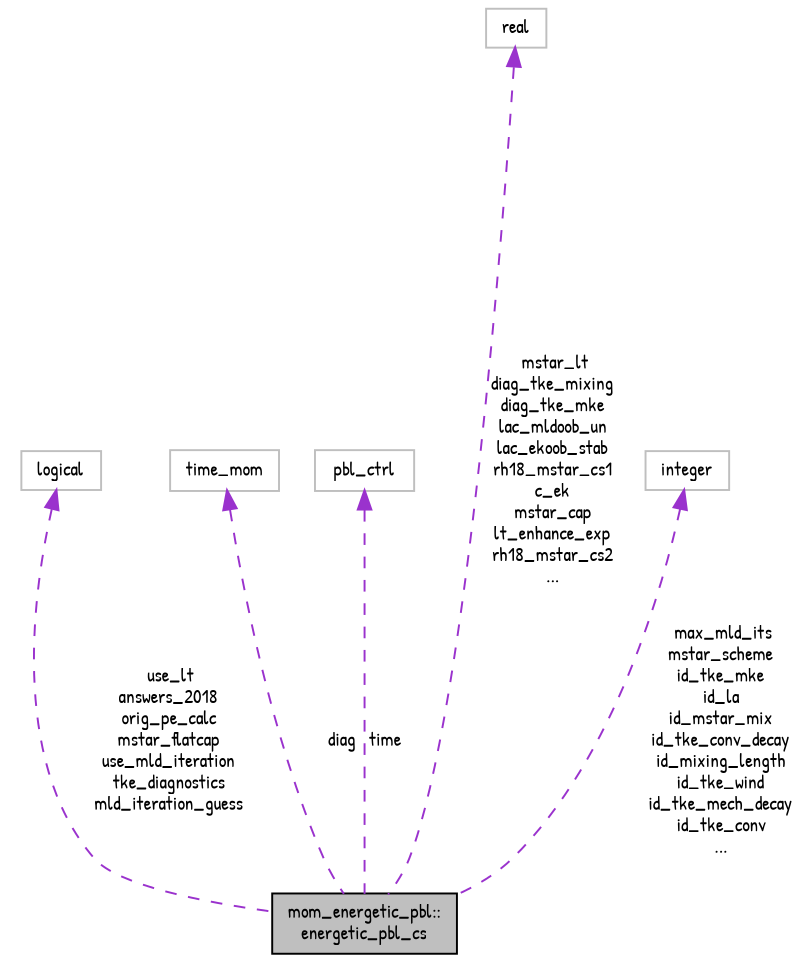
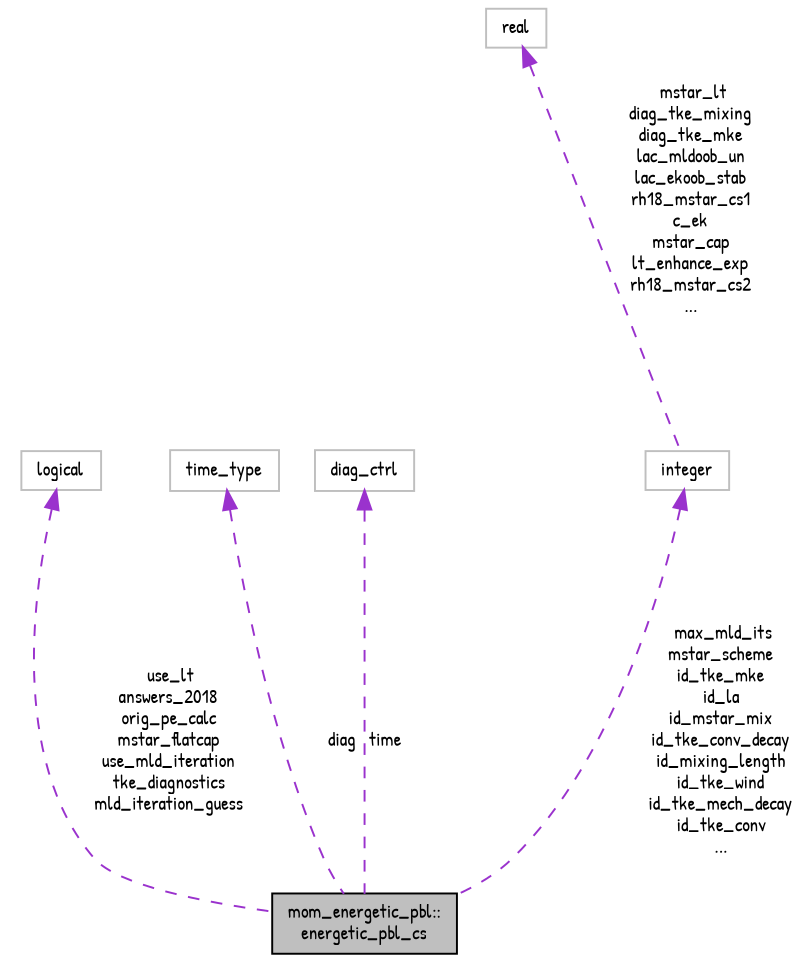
(225, 471) -> (225, 471)
(365, 471) -> (365, 471)
(477, 486) -> (605, 259)
